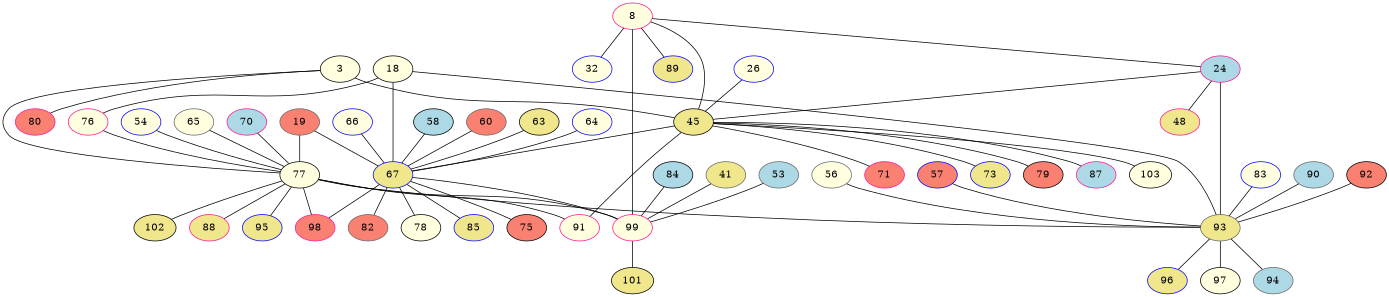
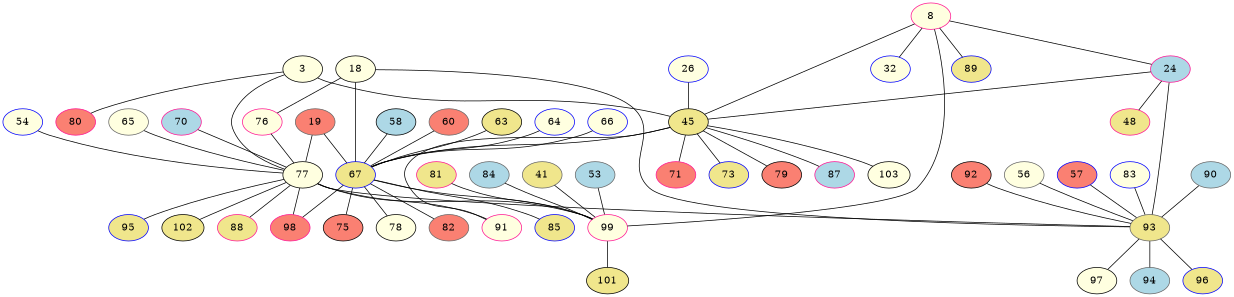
none -> (436, 175)
(673, 175) -> (489, 175)
